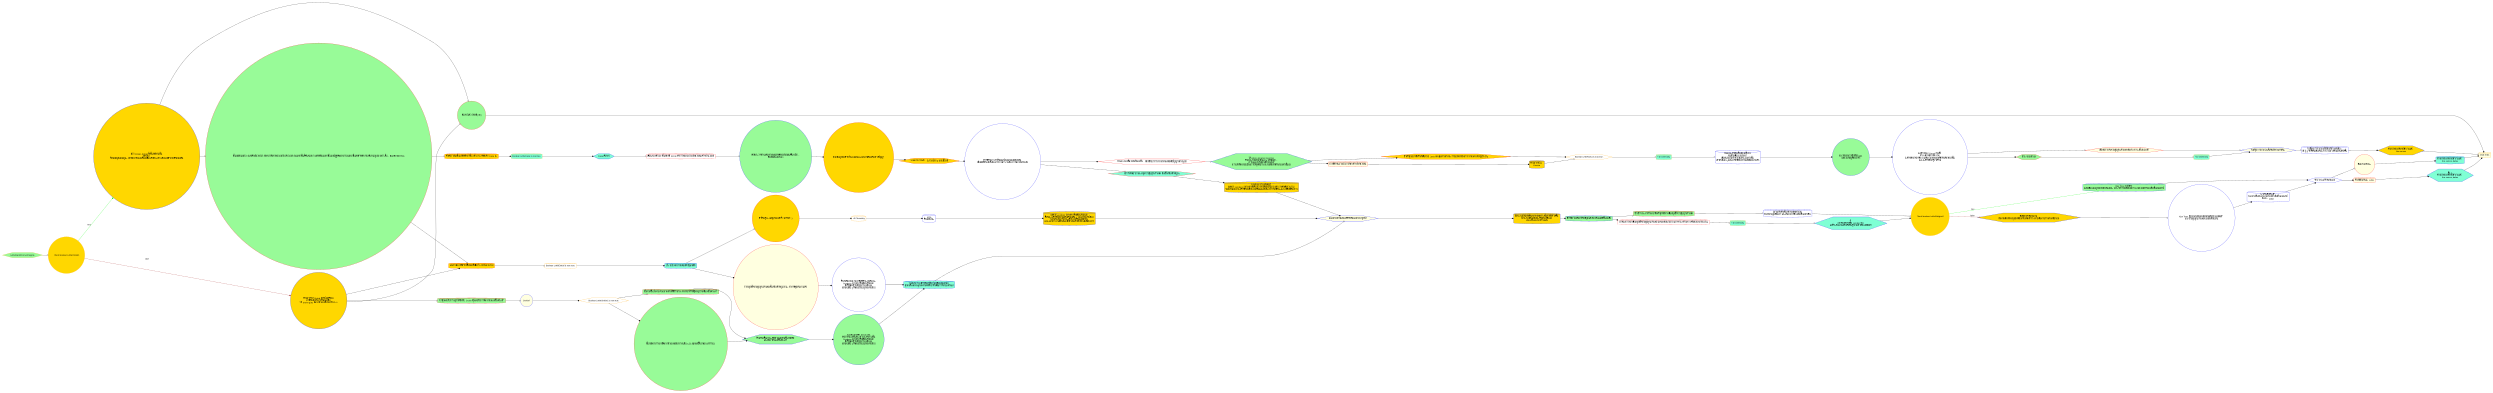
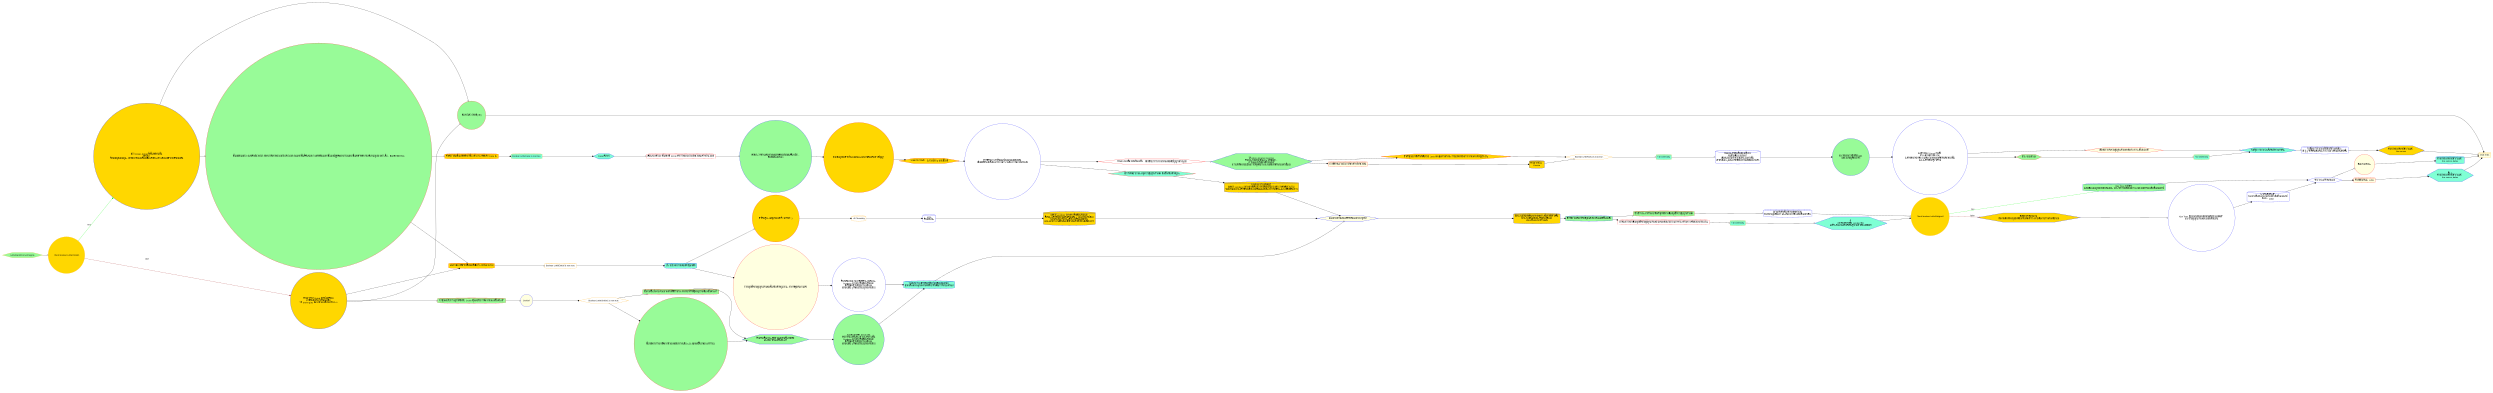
(2268, 150) -> (2268, 150)
